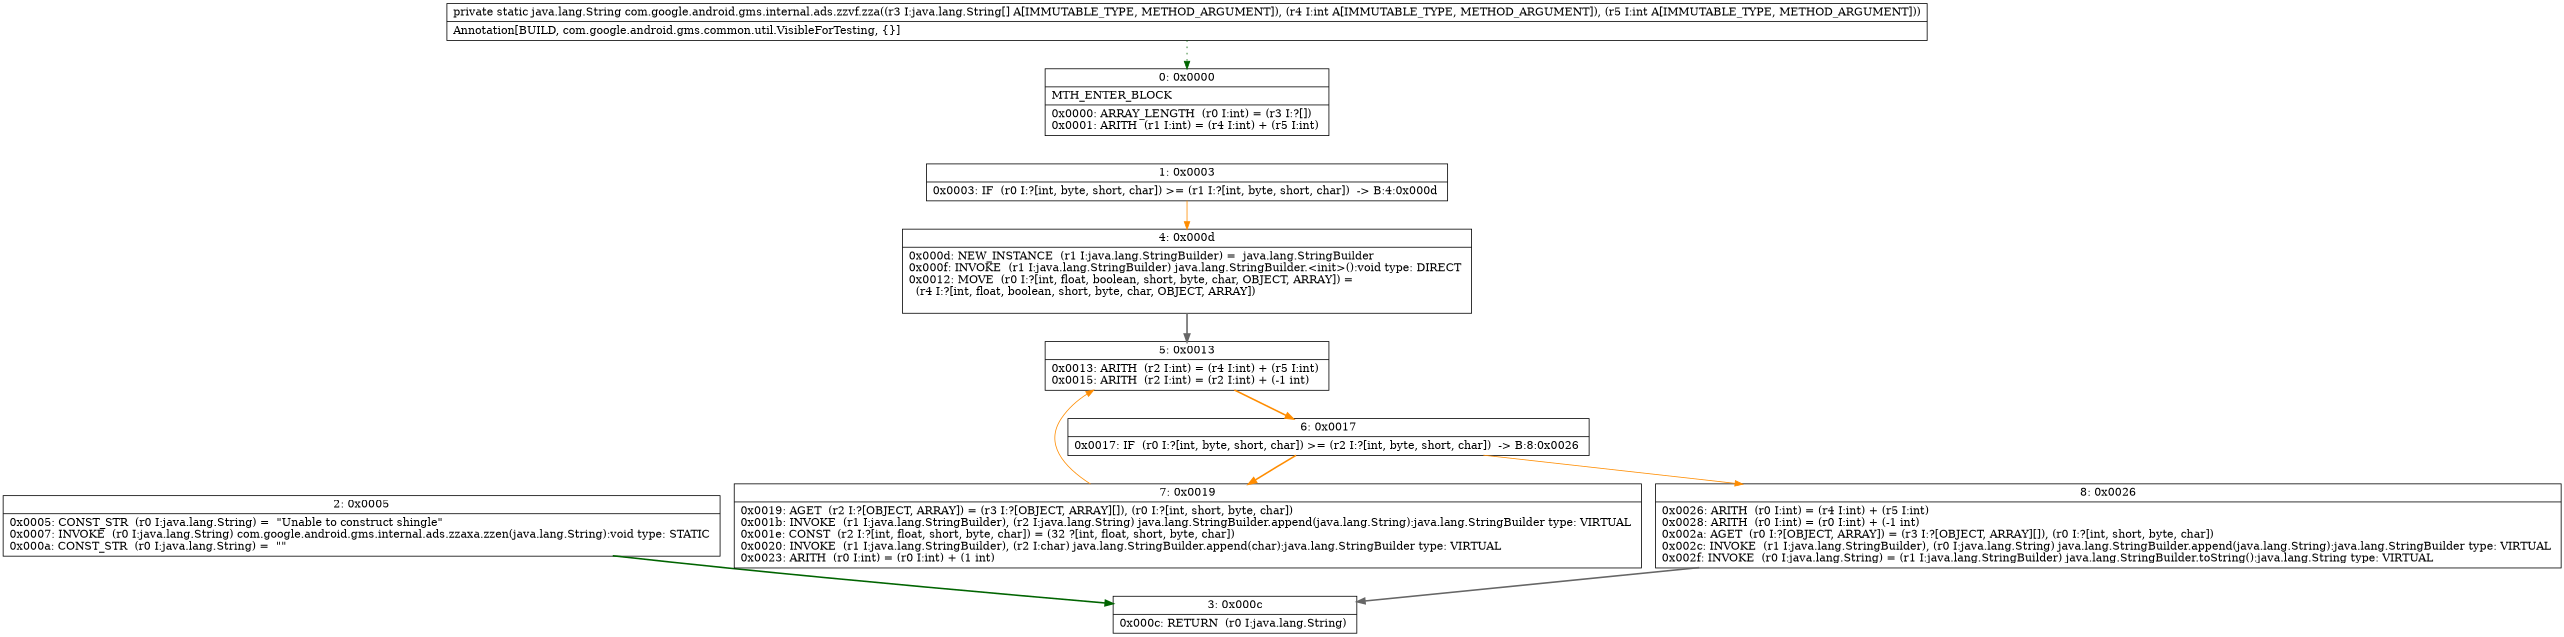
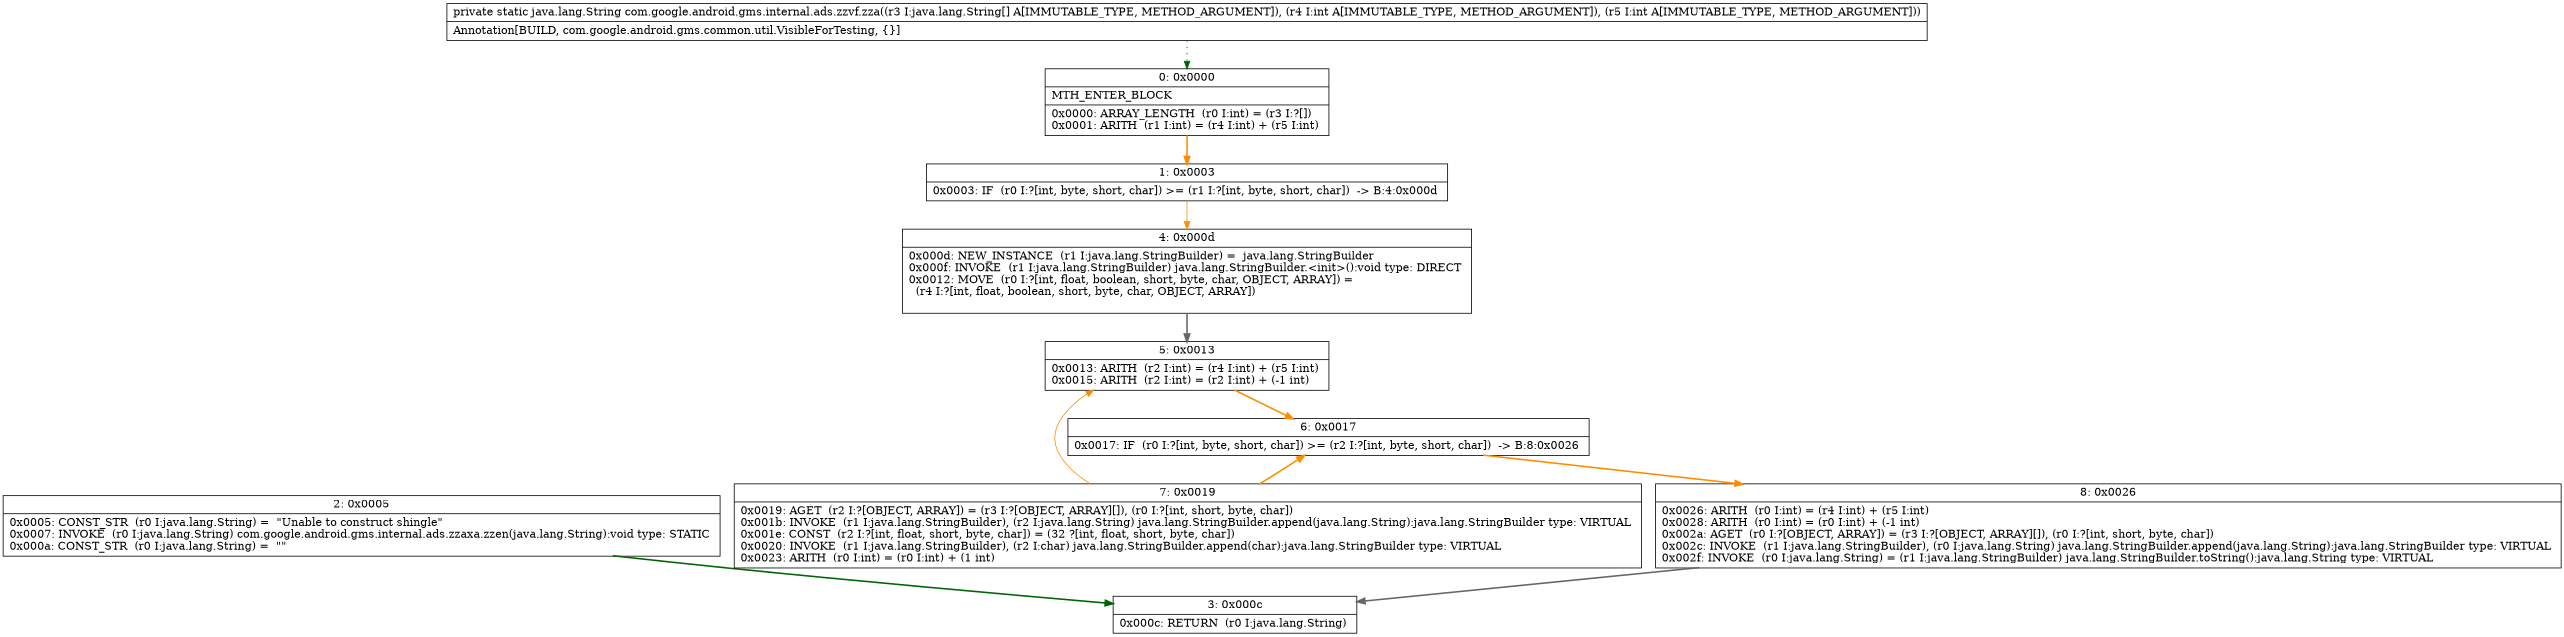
none -> (1187, 146)
(1276, 468) -> (1279, 472)
(1609, 469) -> (1609, 469)
